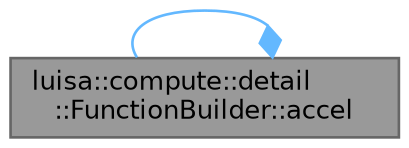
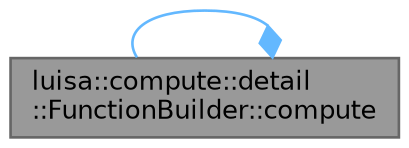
(205, 98) -> (205, 98)
